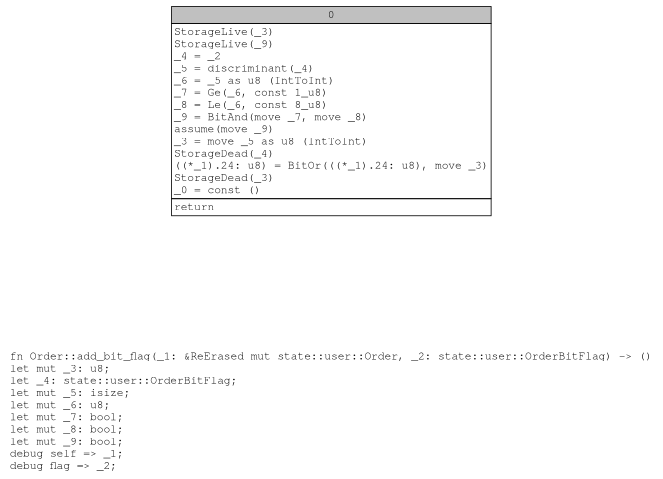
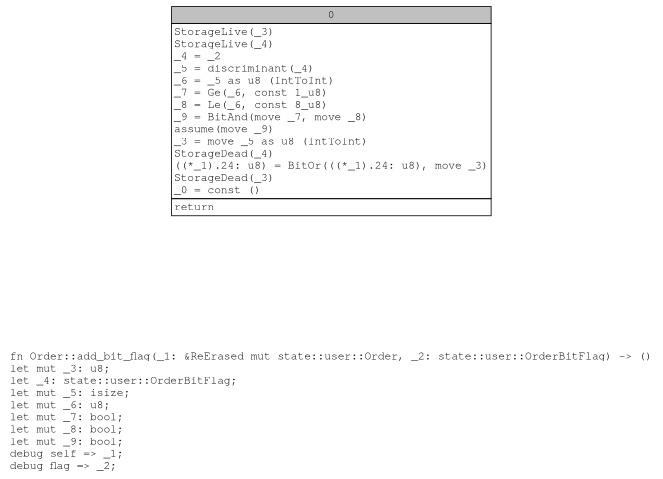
(224, 44) -> (224, 44)
